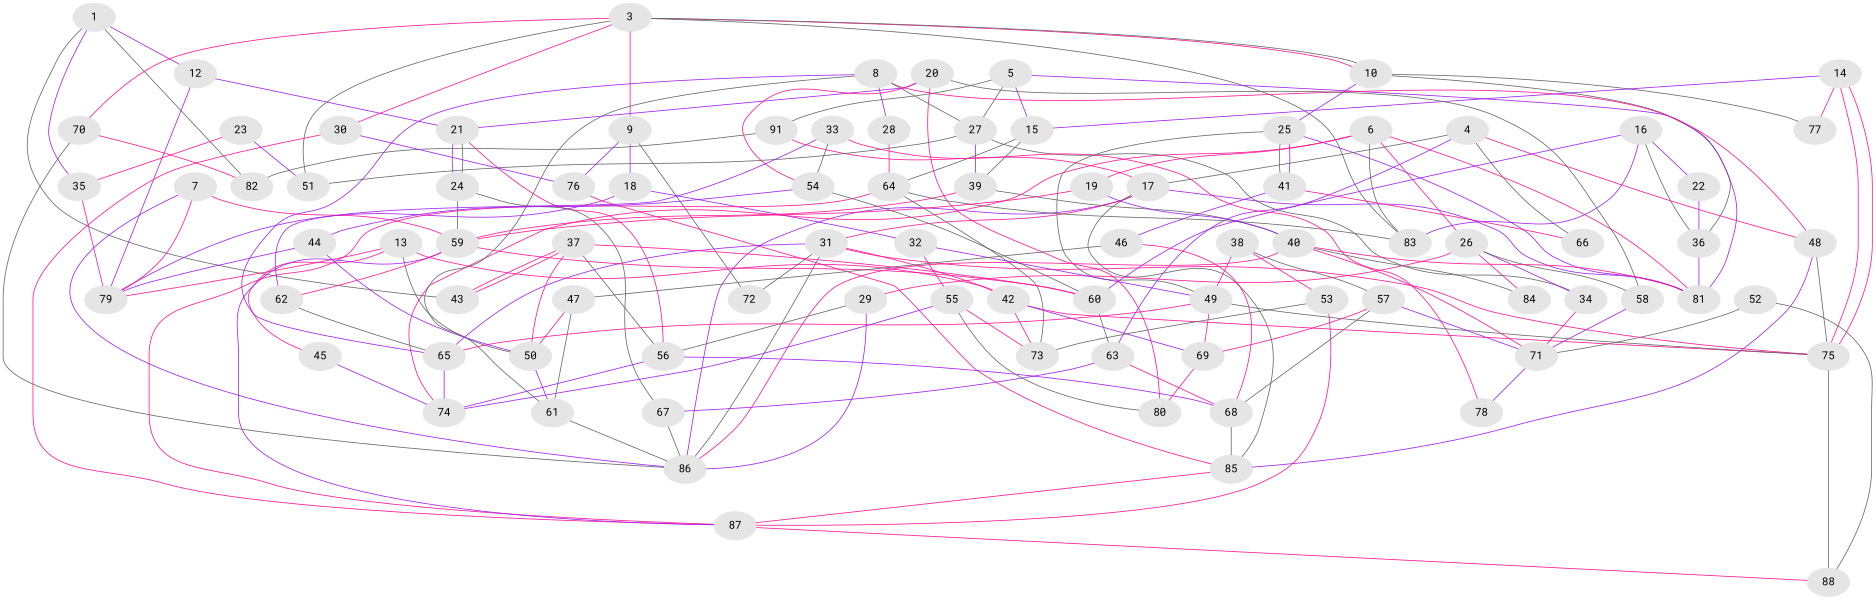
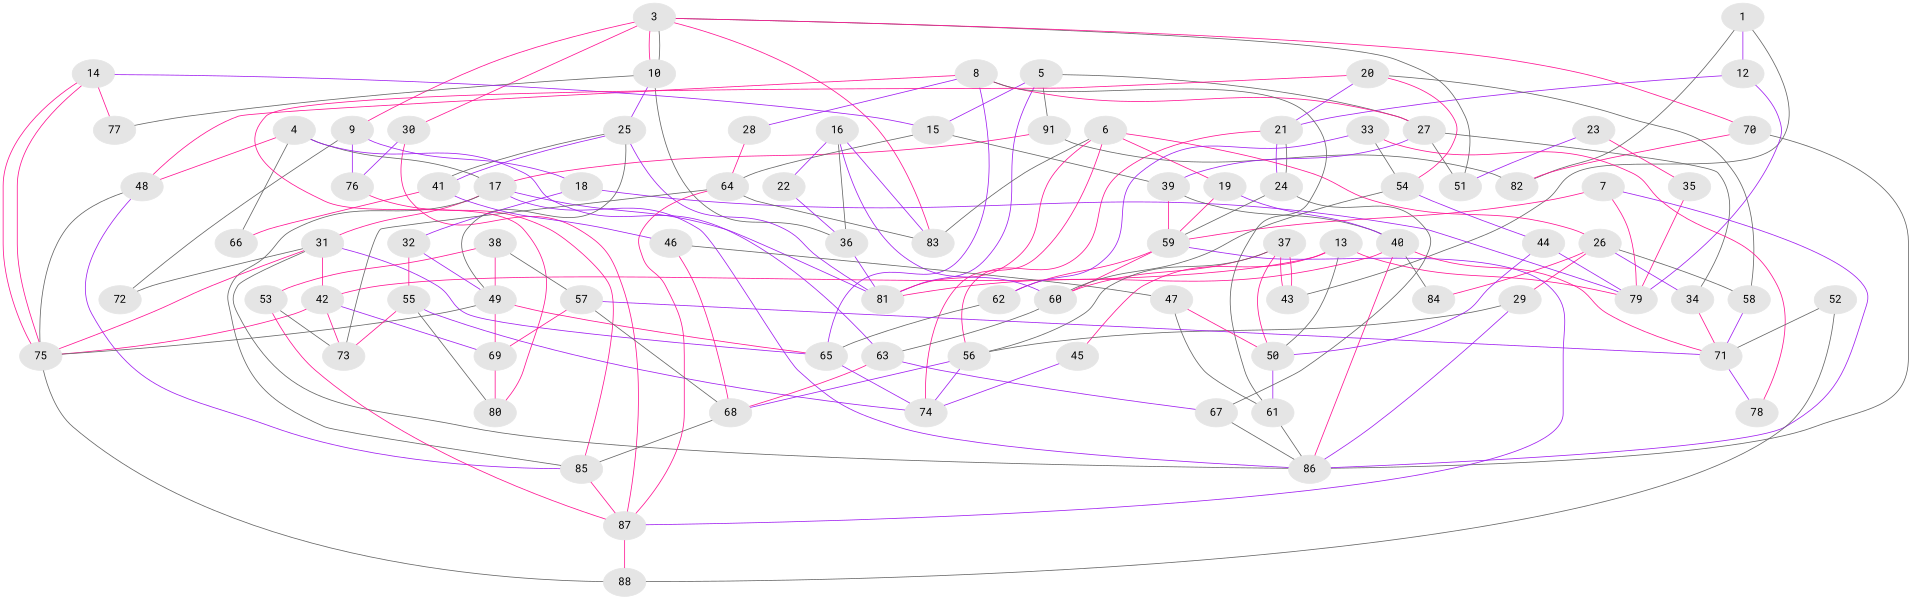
(1059, 49) -> (840, 95)
(924, 101) -> (1201, 99)
(55, 102) -> none
